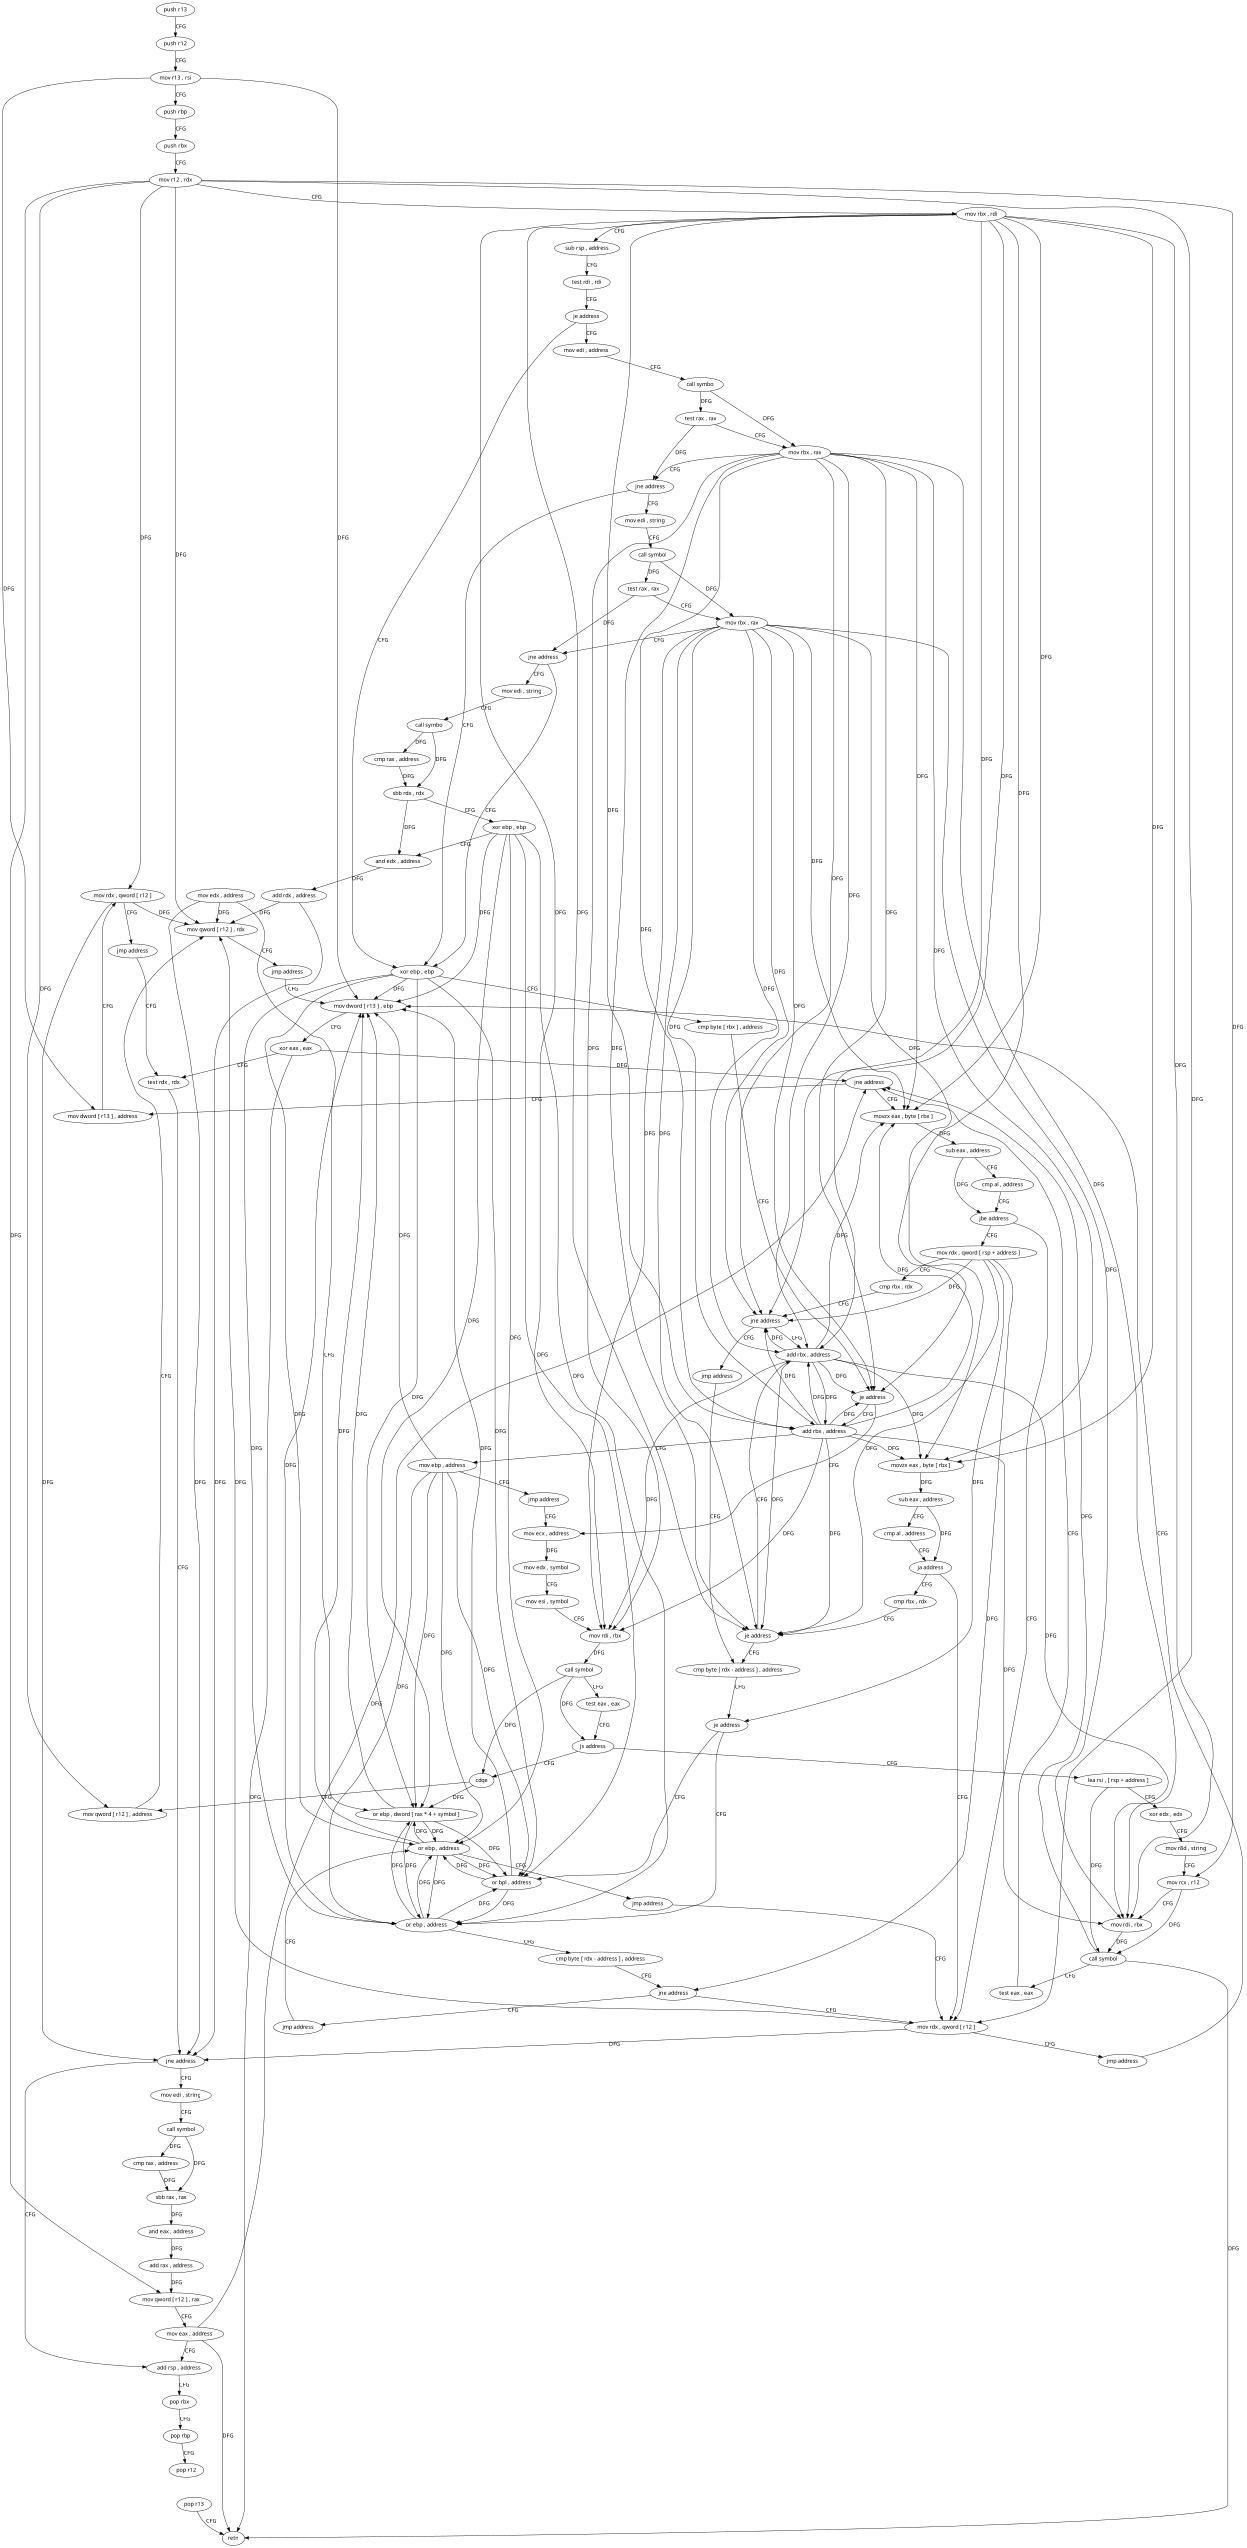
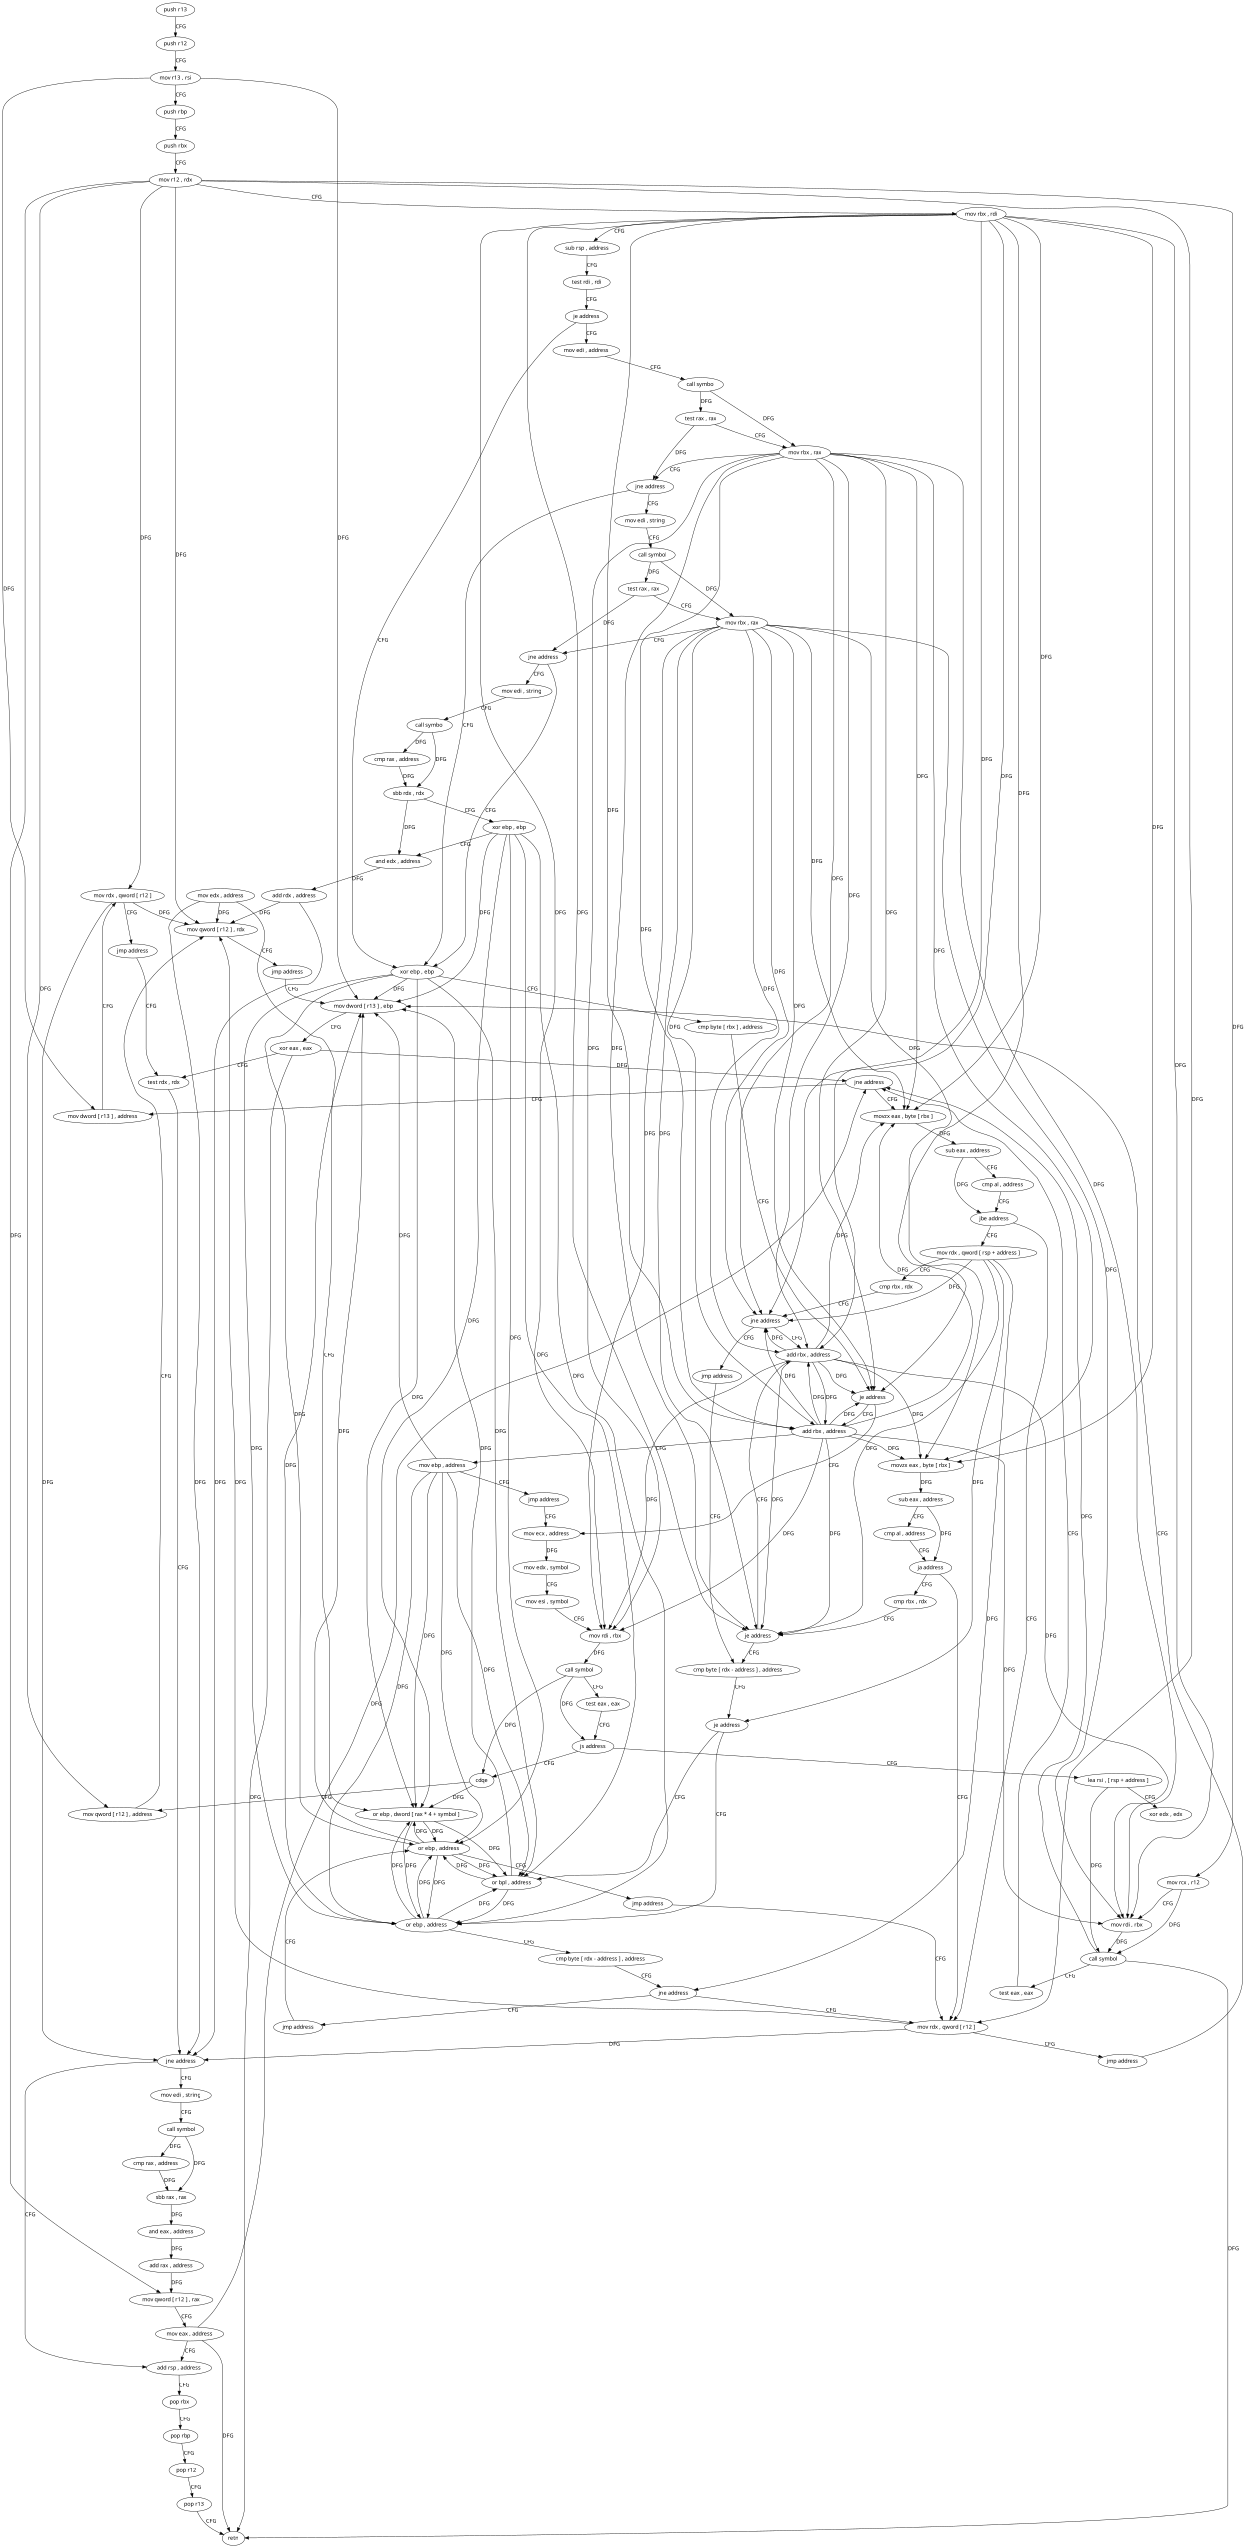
(356, 1418) -> none
(1186, 1849) -> none
none -> (190, 2485)
